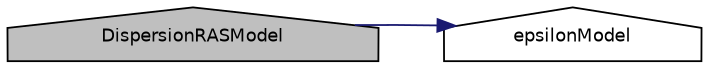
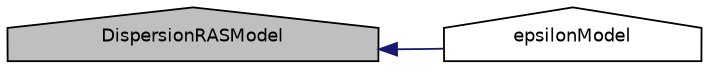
(396, 25) -> (420, 49)
